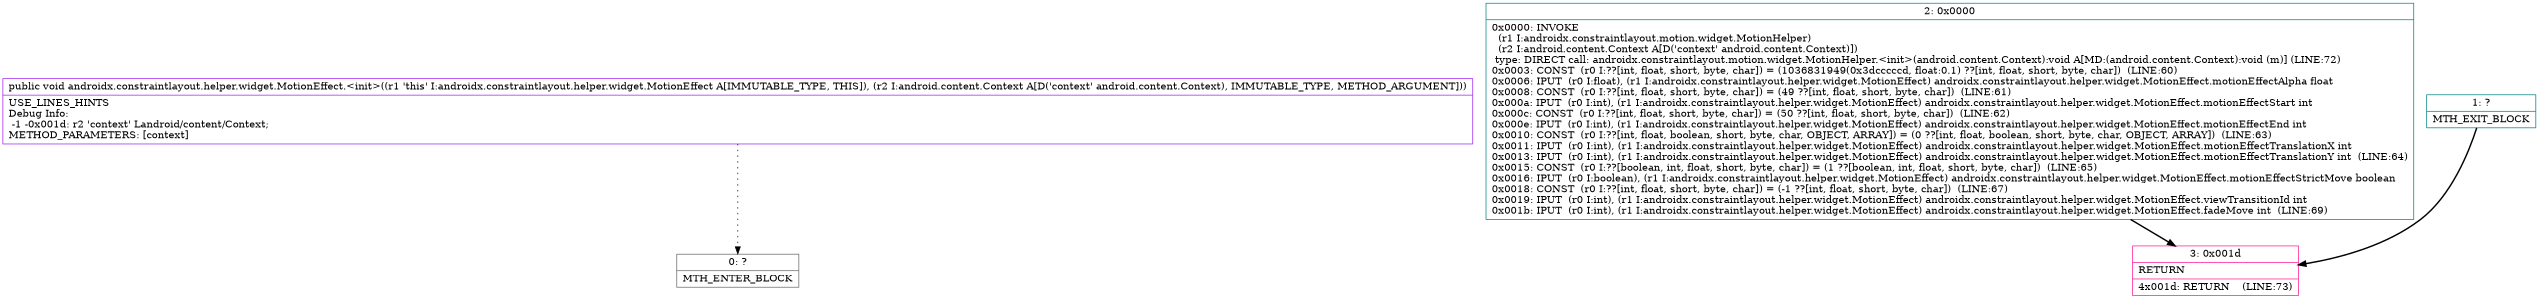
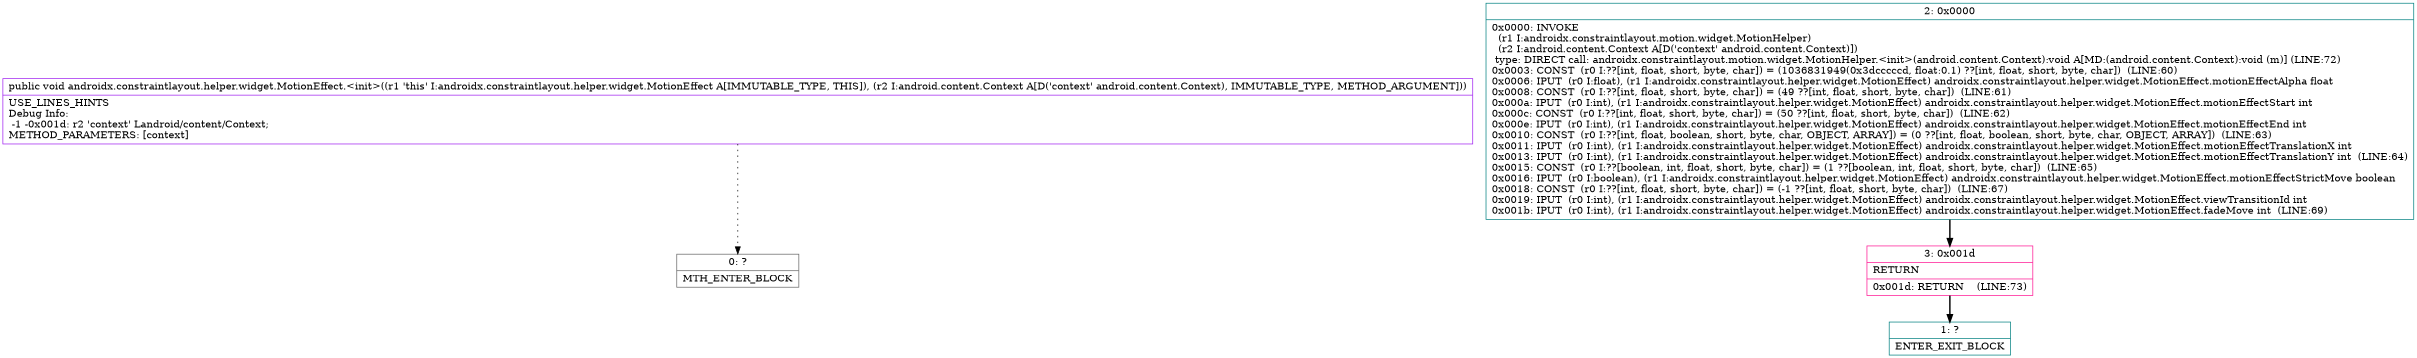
(2481, 119) -> (1950, 346)
(2414, 224) -> (1950, 305)
(2216, 287) -> (1950, 287)
